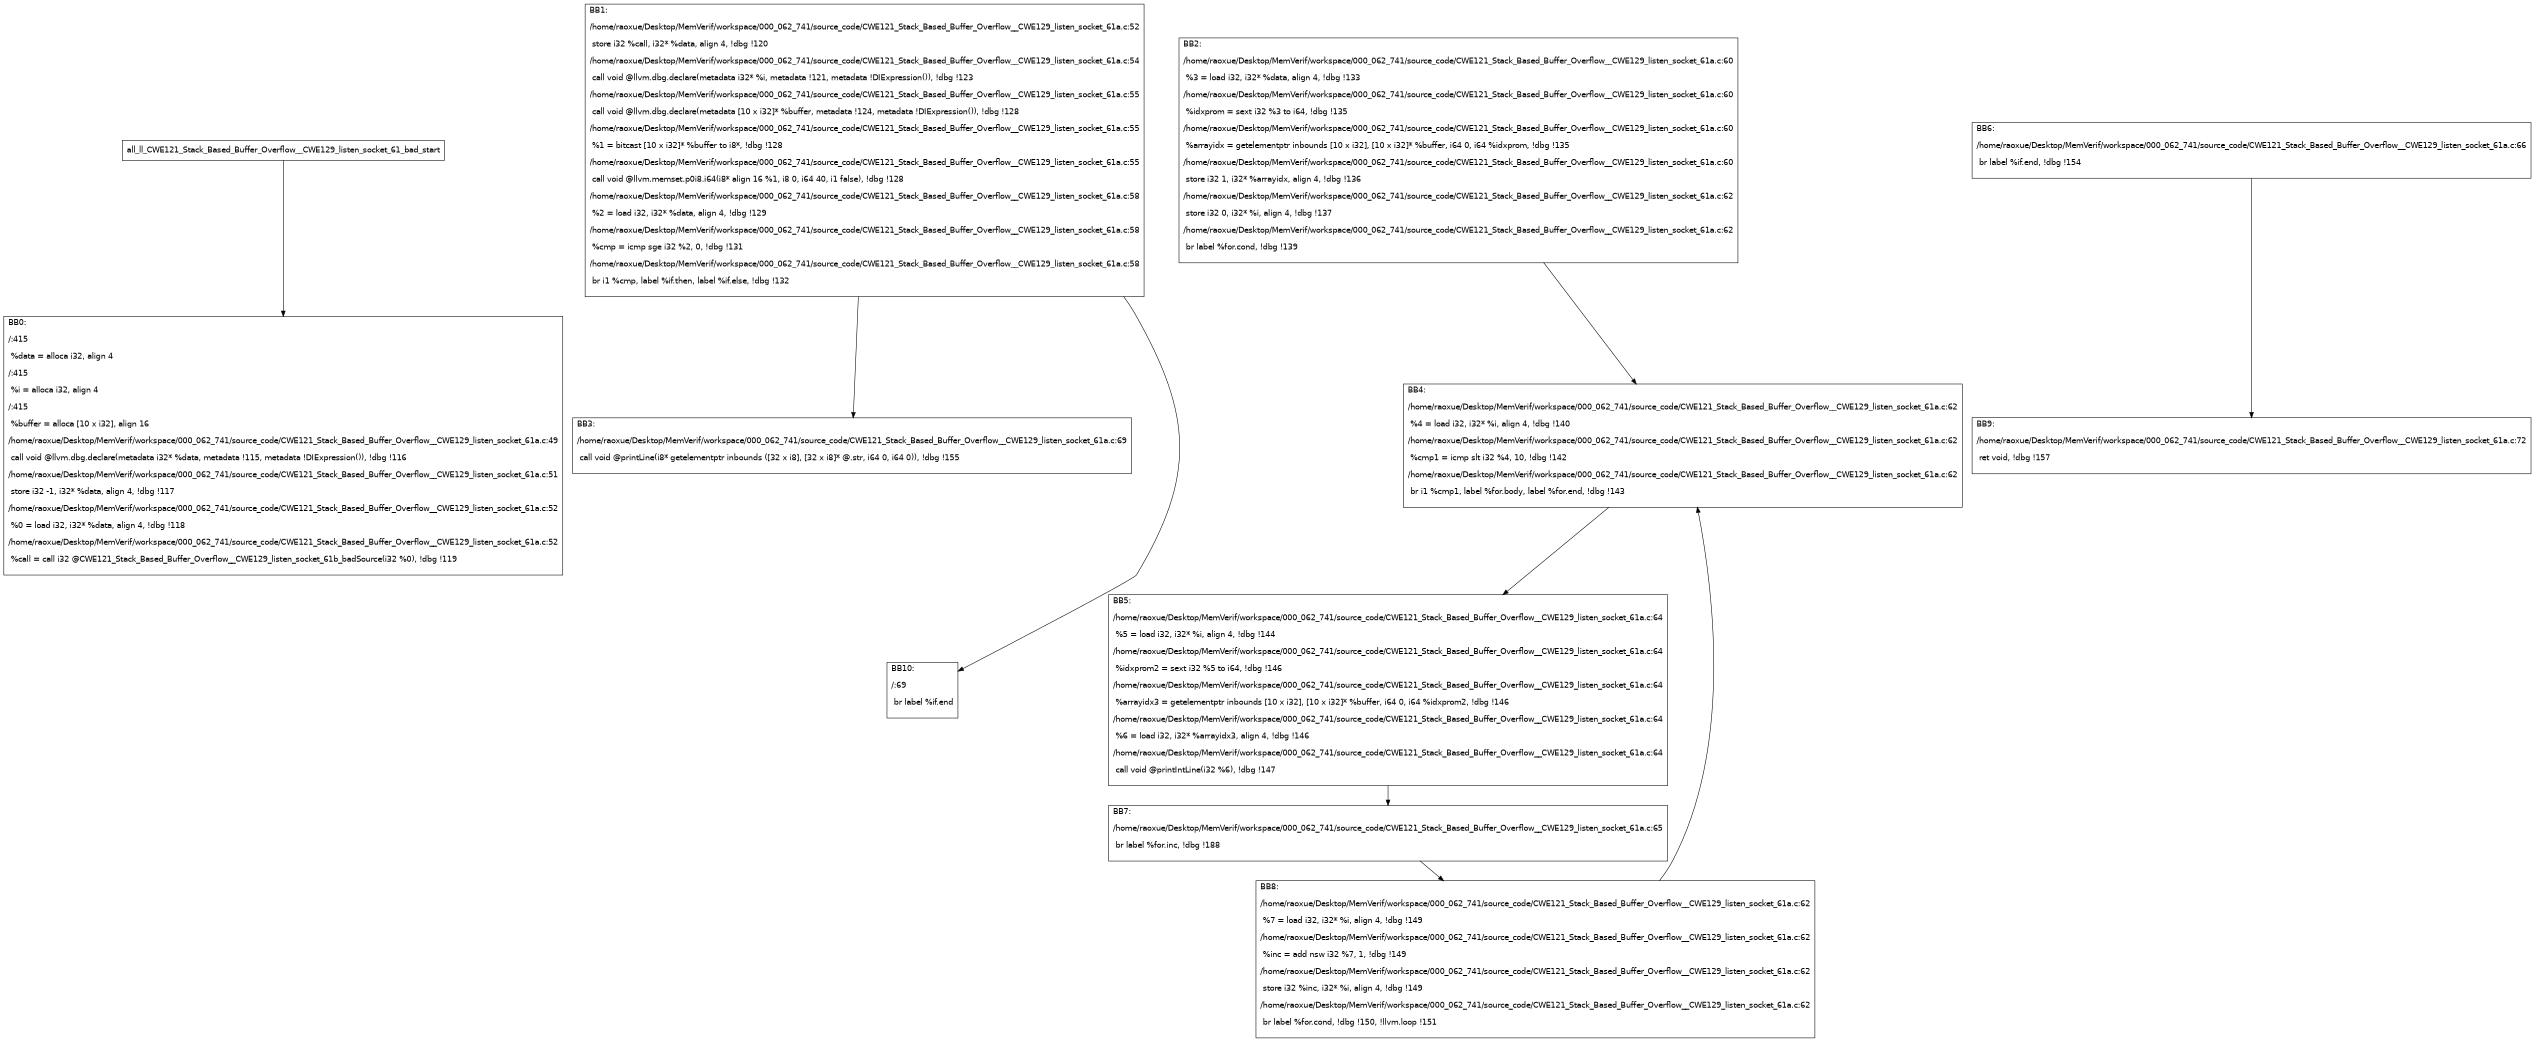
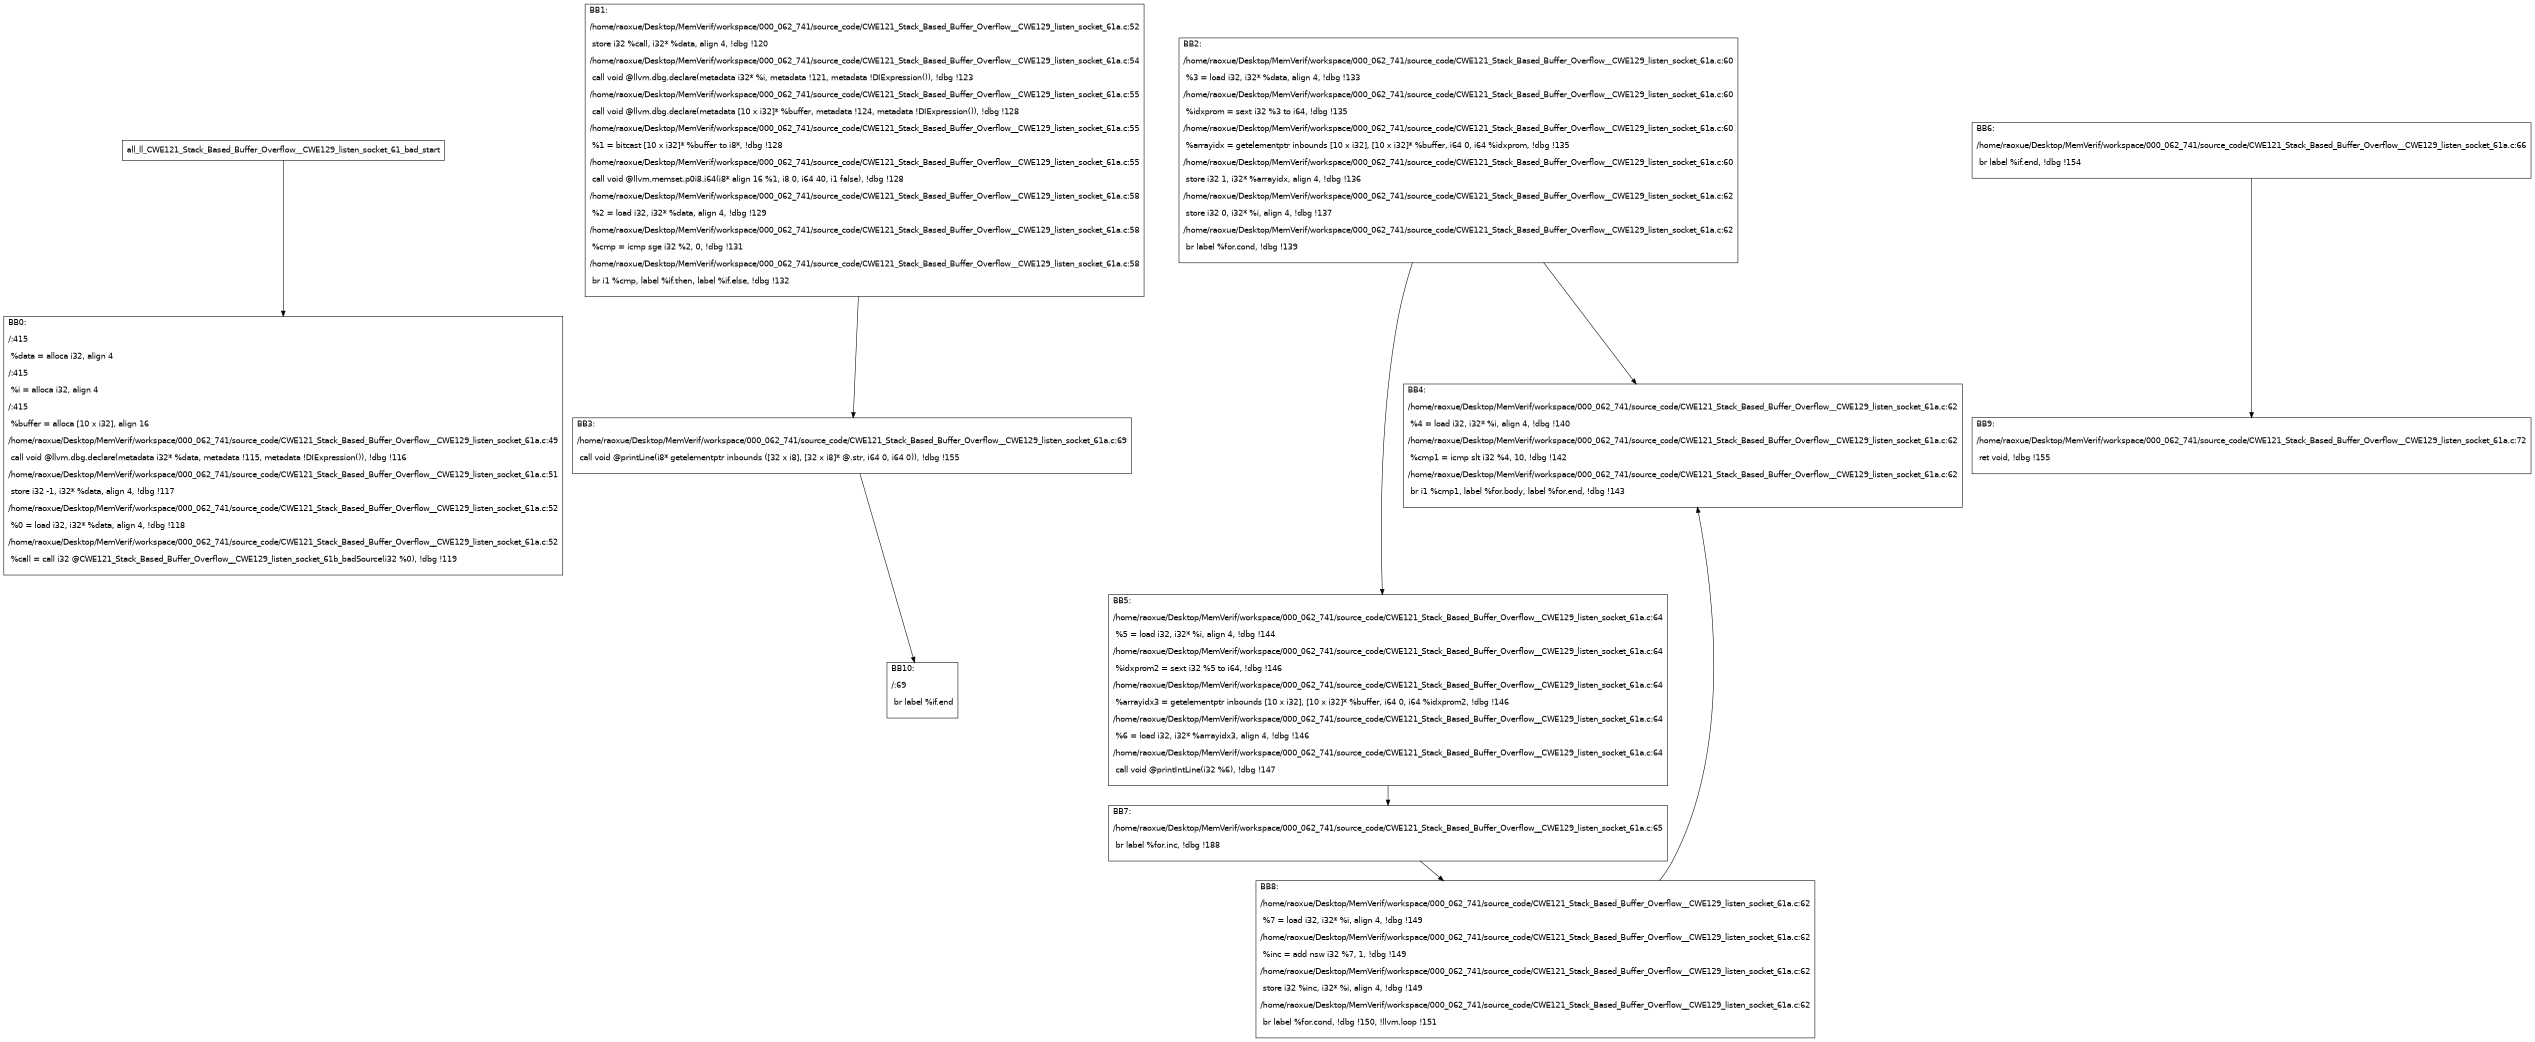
(2014, 458) -> (2014, 458)
(1160, 530) -> (887, 565)
(1558, 549) -> (1385, 425)
